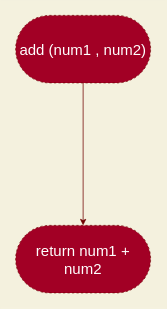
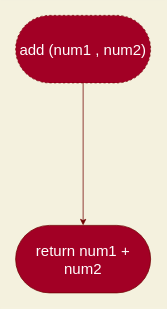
(83, 259) -> (83, 259)
